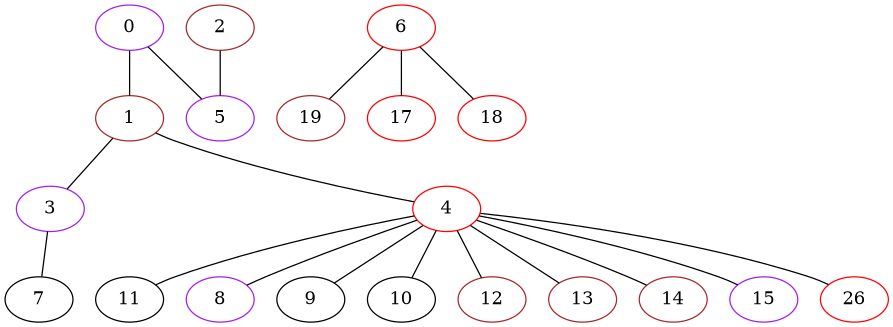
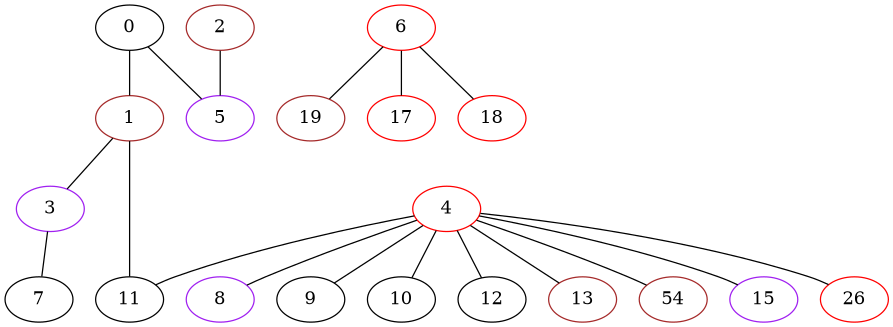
(130, 28) -> (130, 28)
(283, 173) -> (130, 209)
(492, 299) -> (492, 299)
(673, 299) -> (673, 299)
